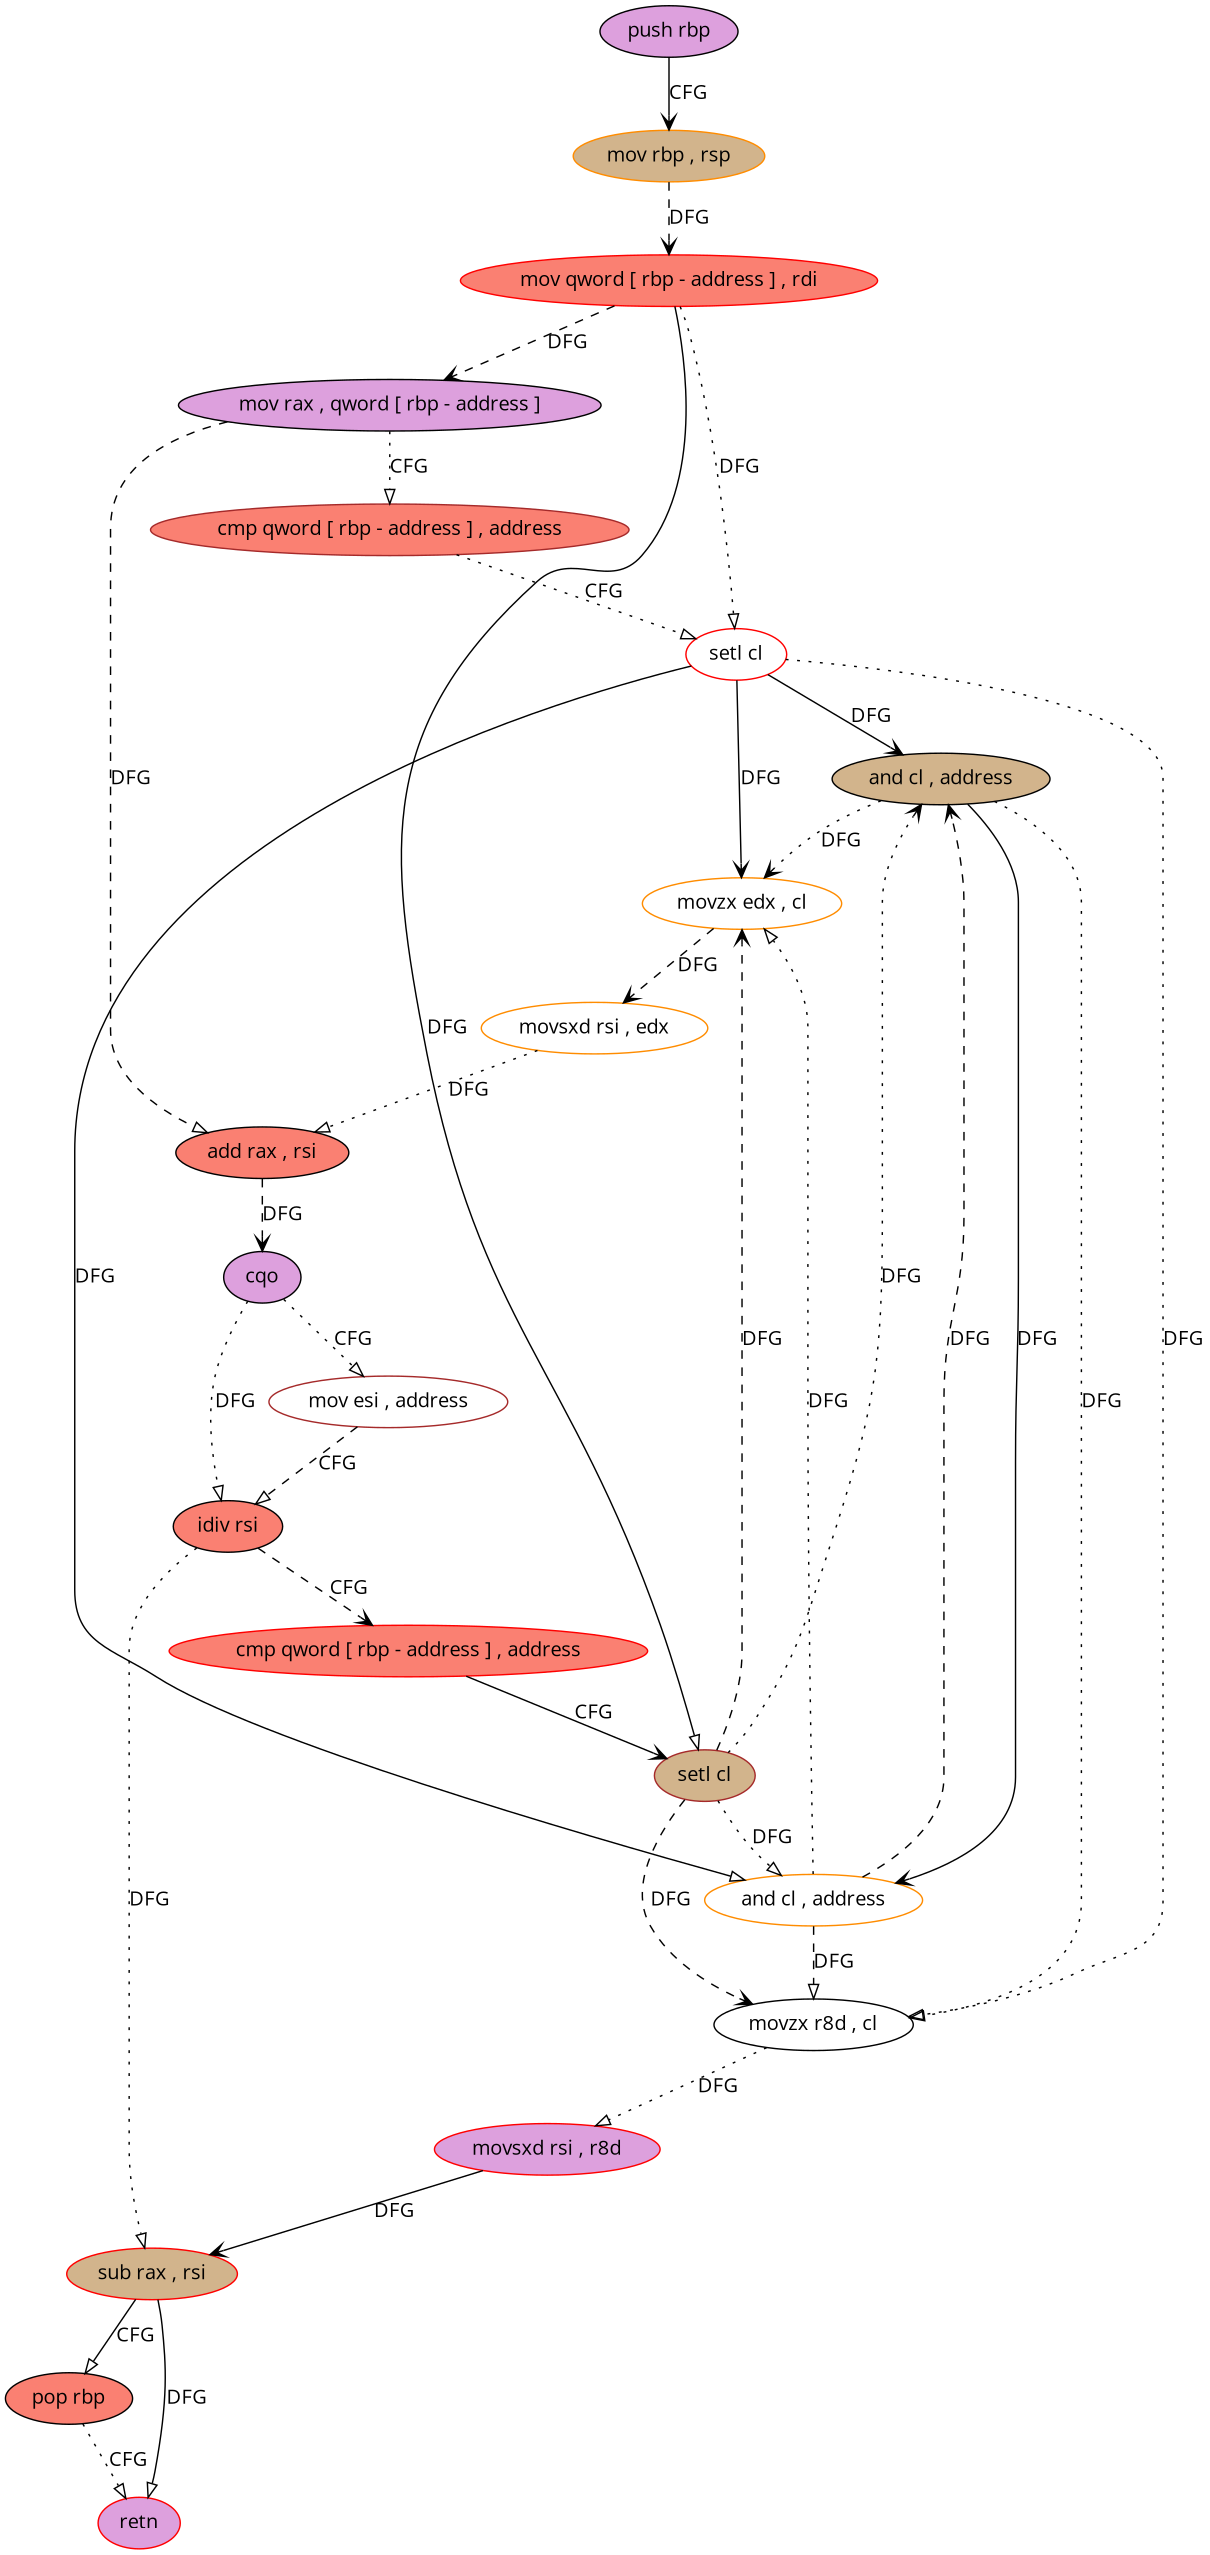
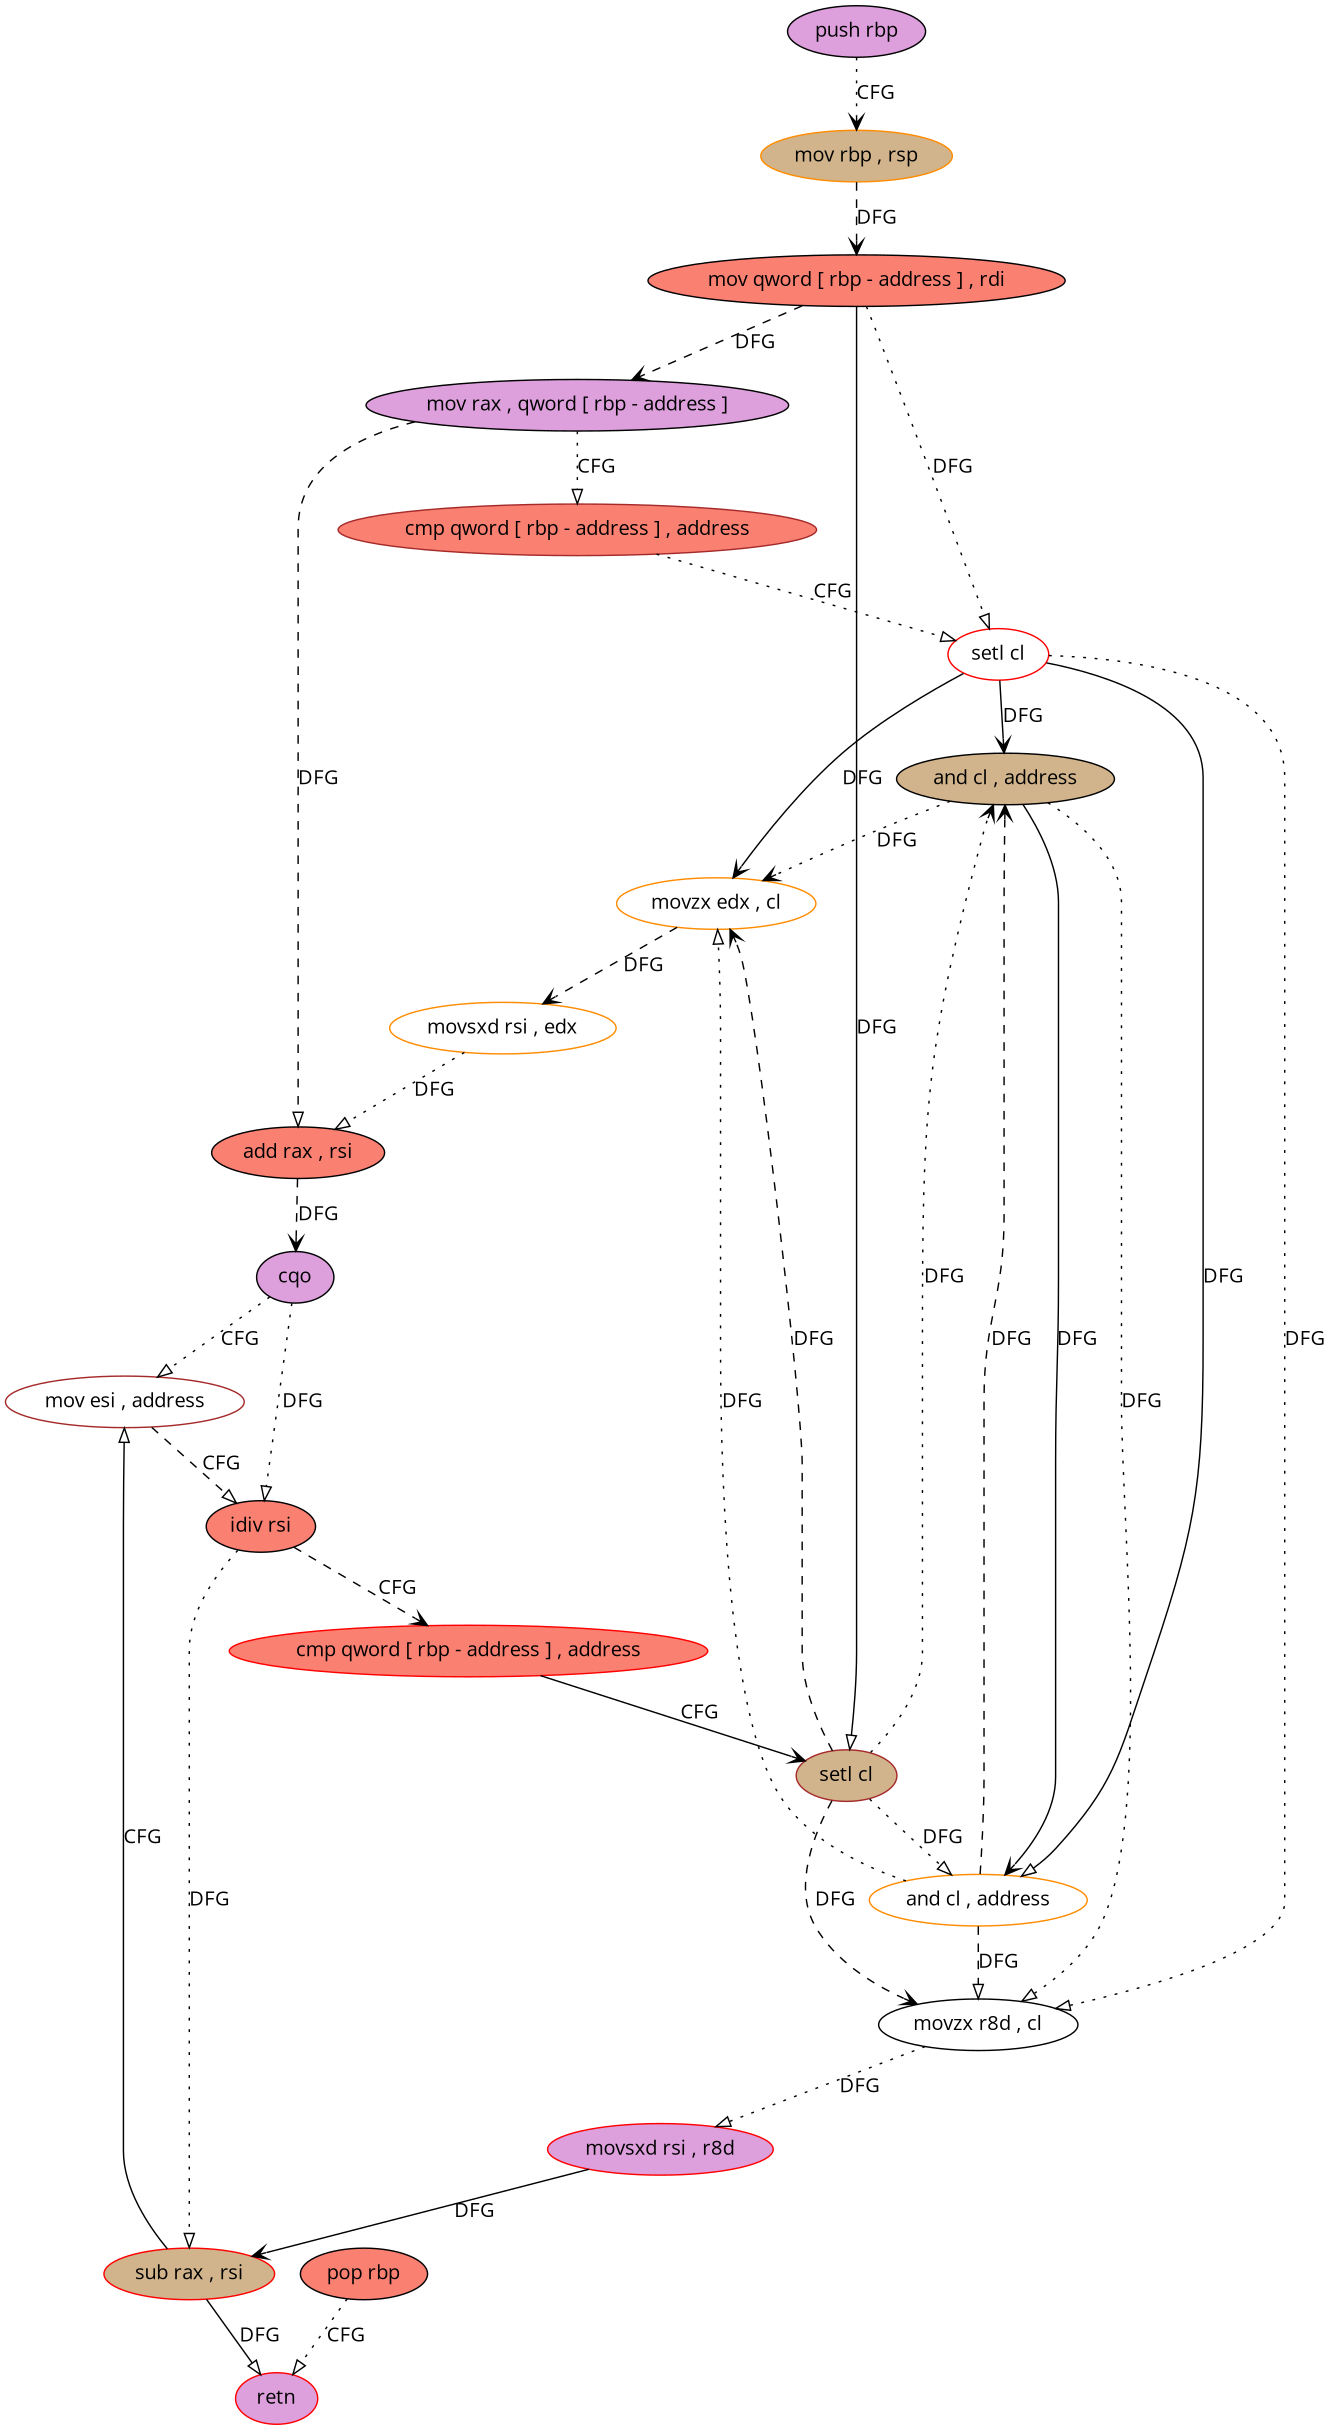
(669, 87) -> (857, 87)
(669, 281) -> (857, 281)
(115, 2330) -> (123, 1851)
